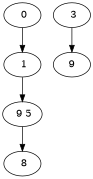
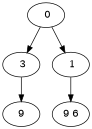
none -> (35, 37)
(22, 114) -> (71, 114)
(22, 164) -> none
